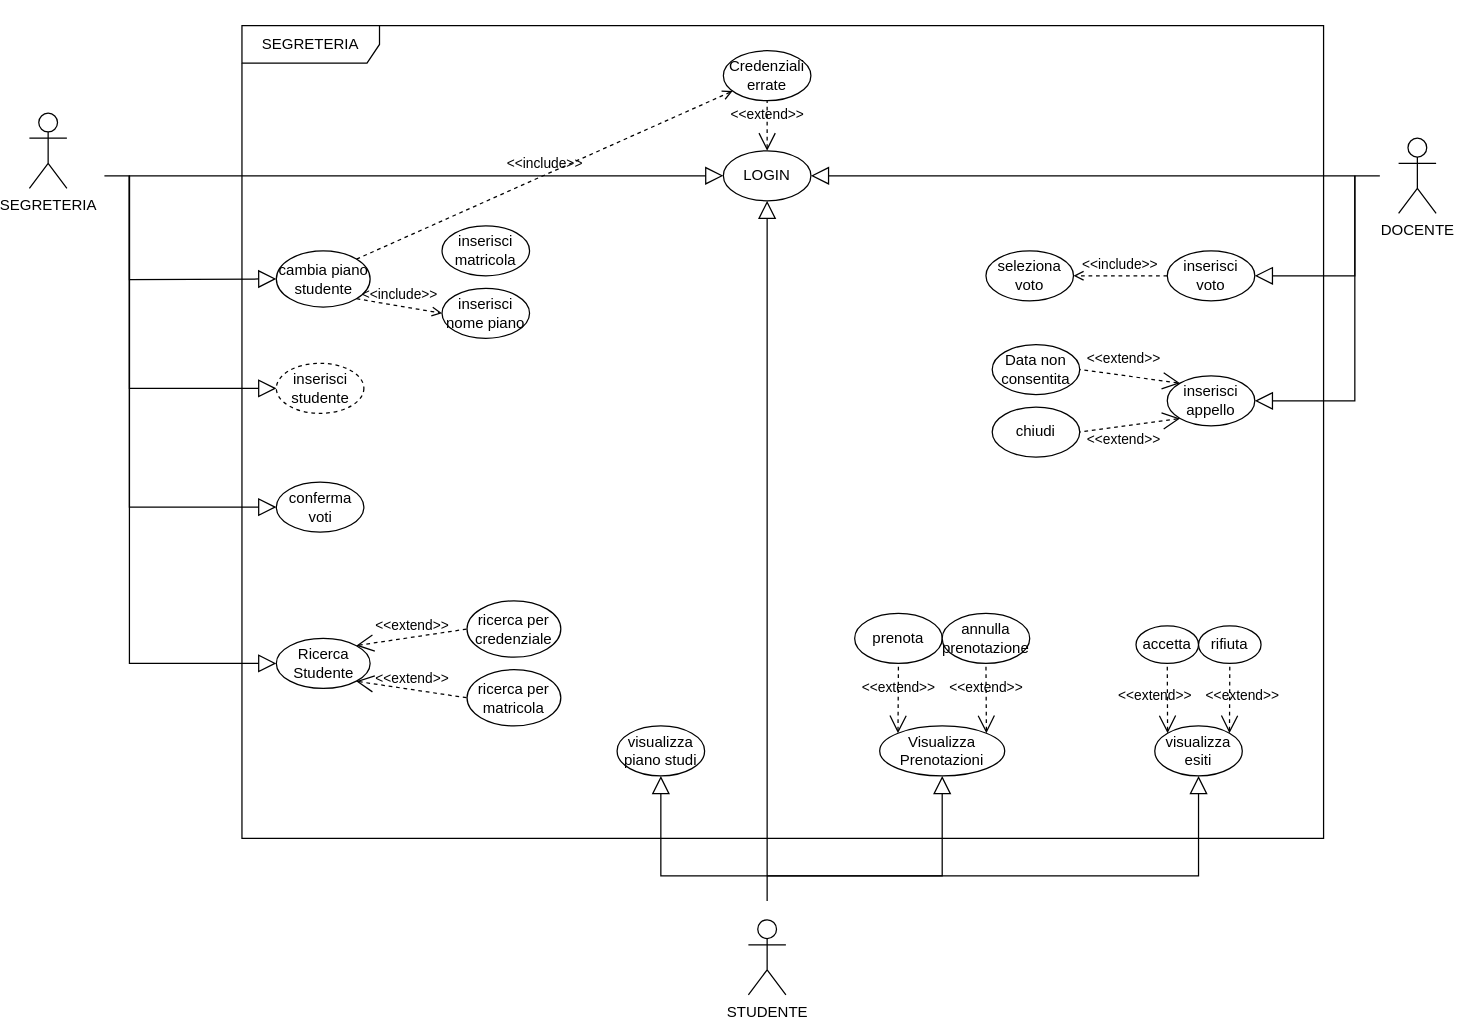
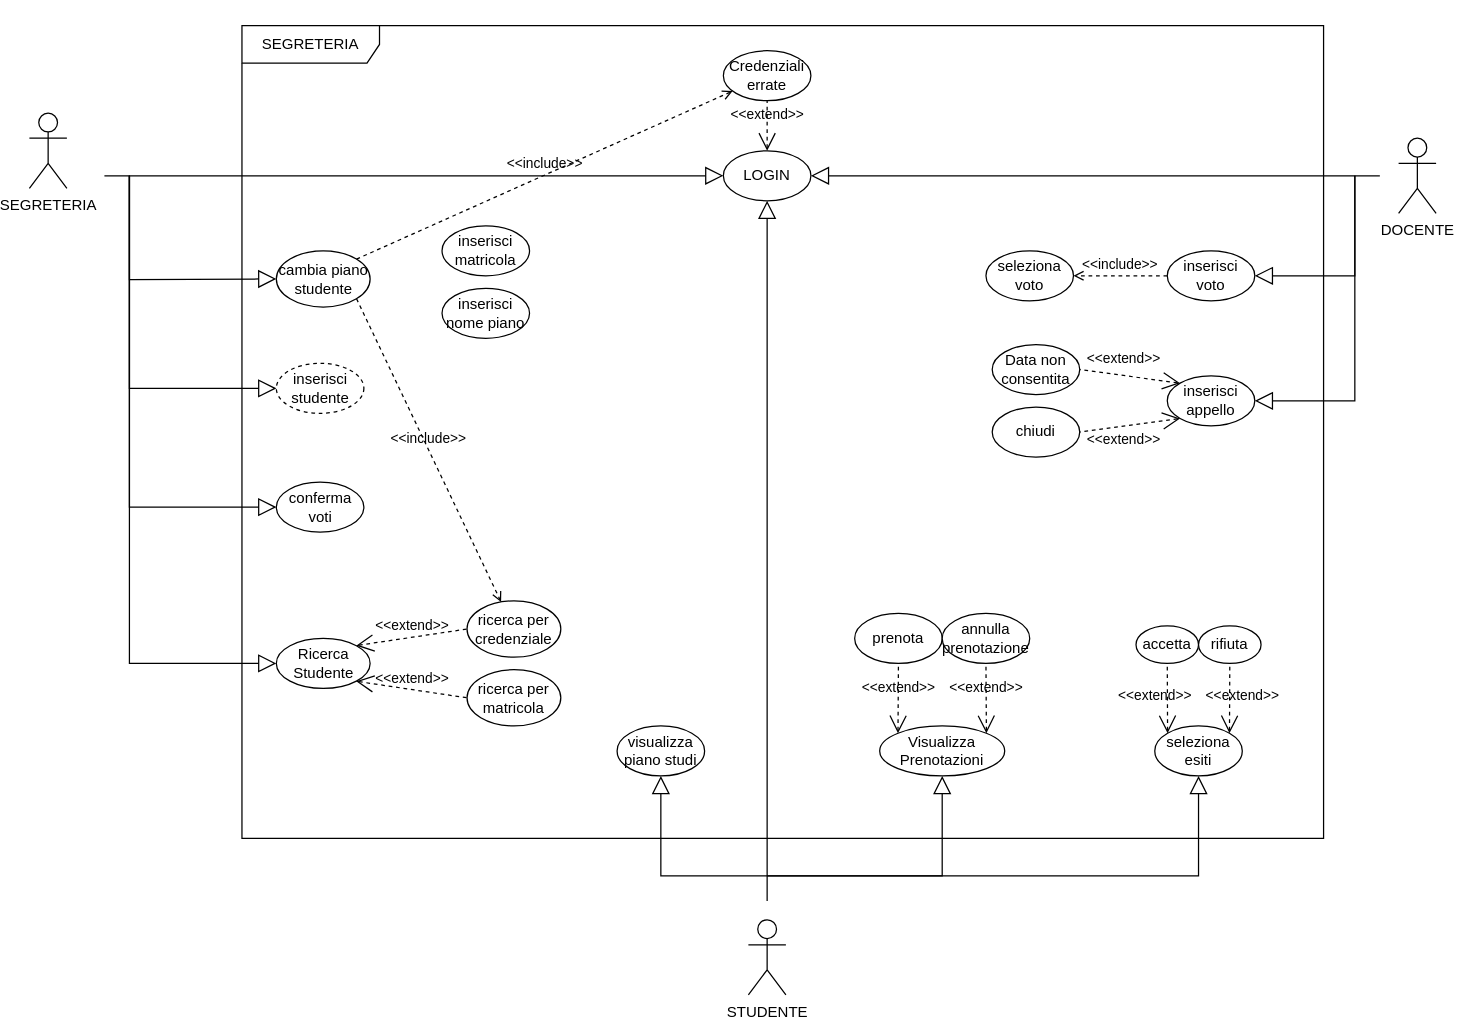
(397, 306) -> (428, 448)
(1198, 751) -> (1198, 751)
